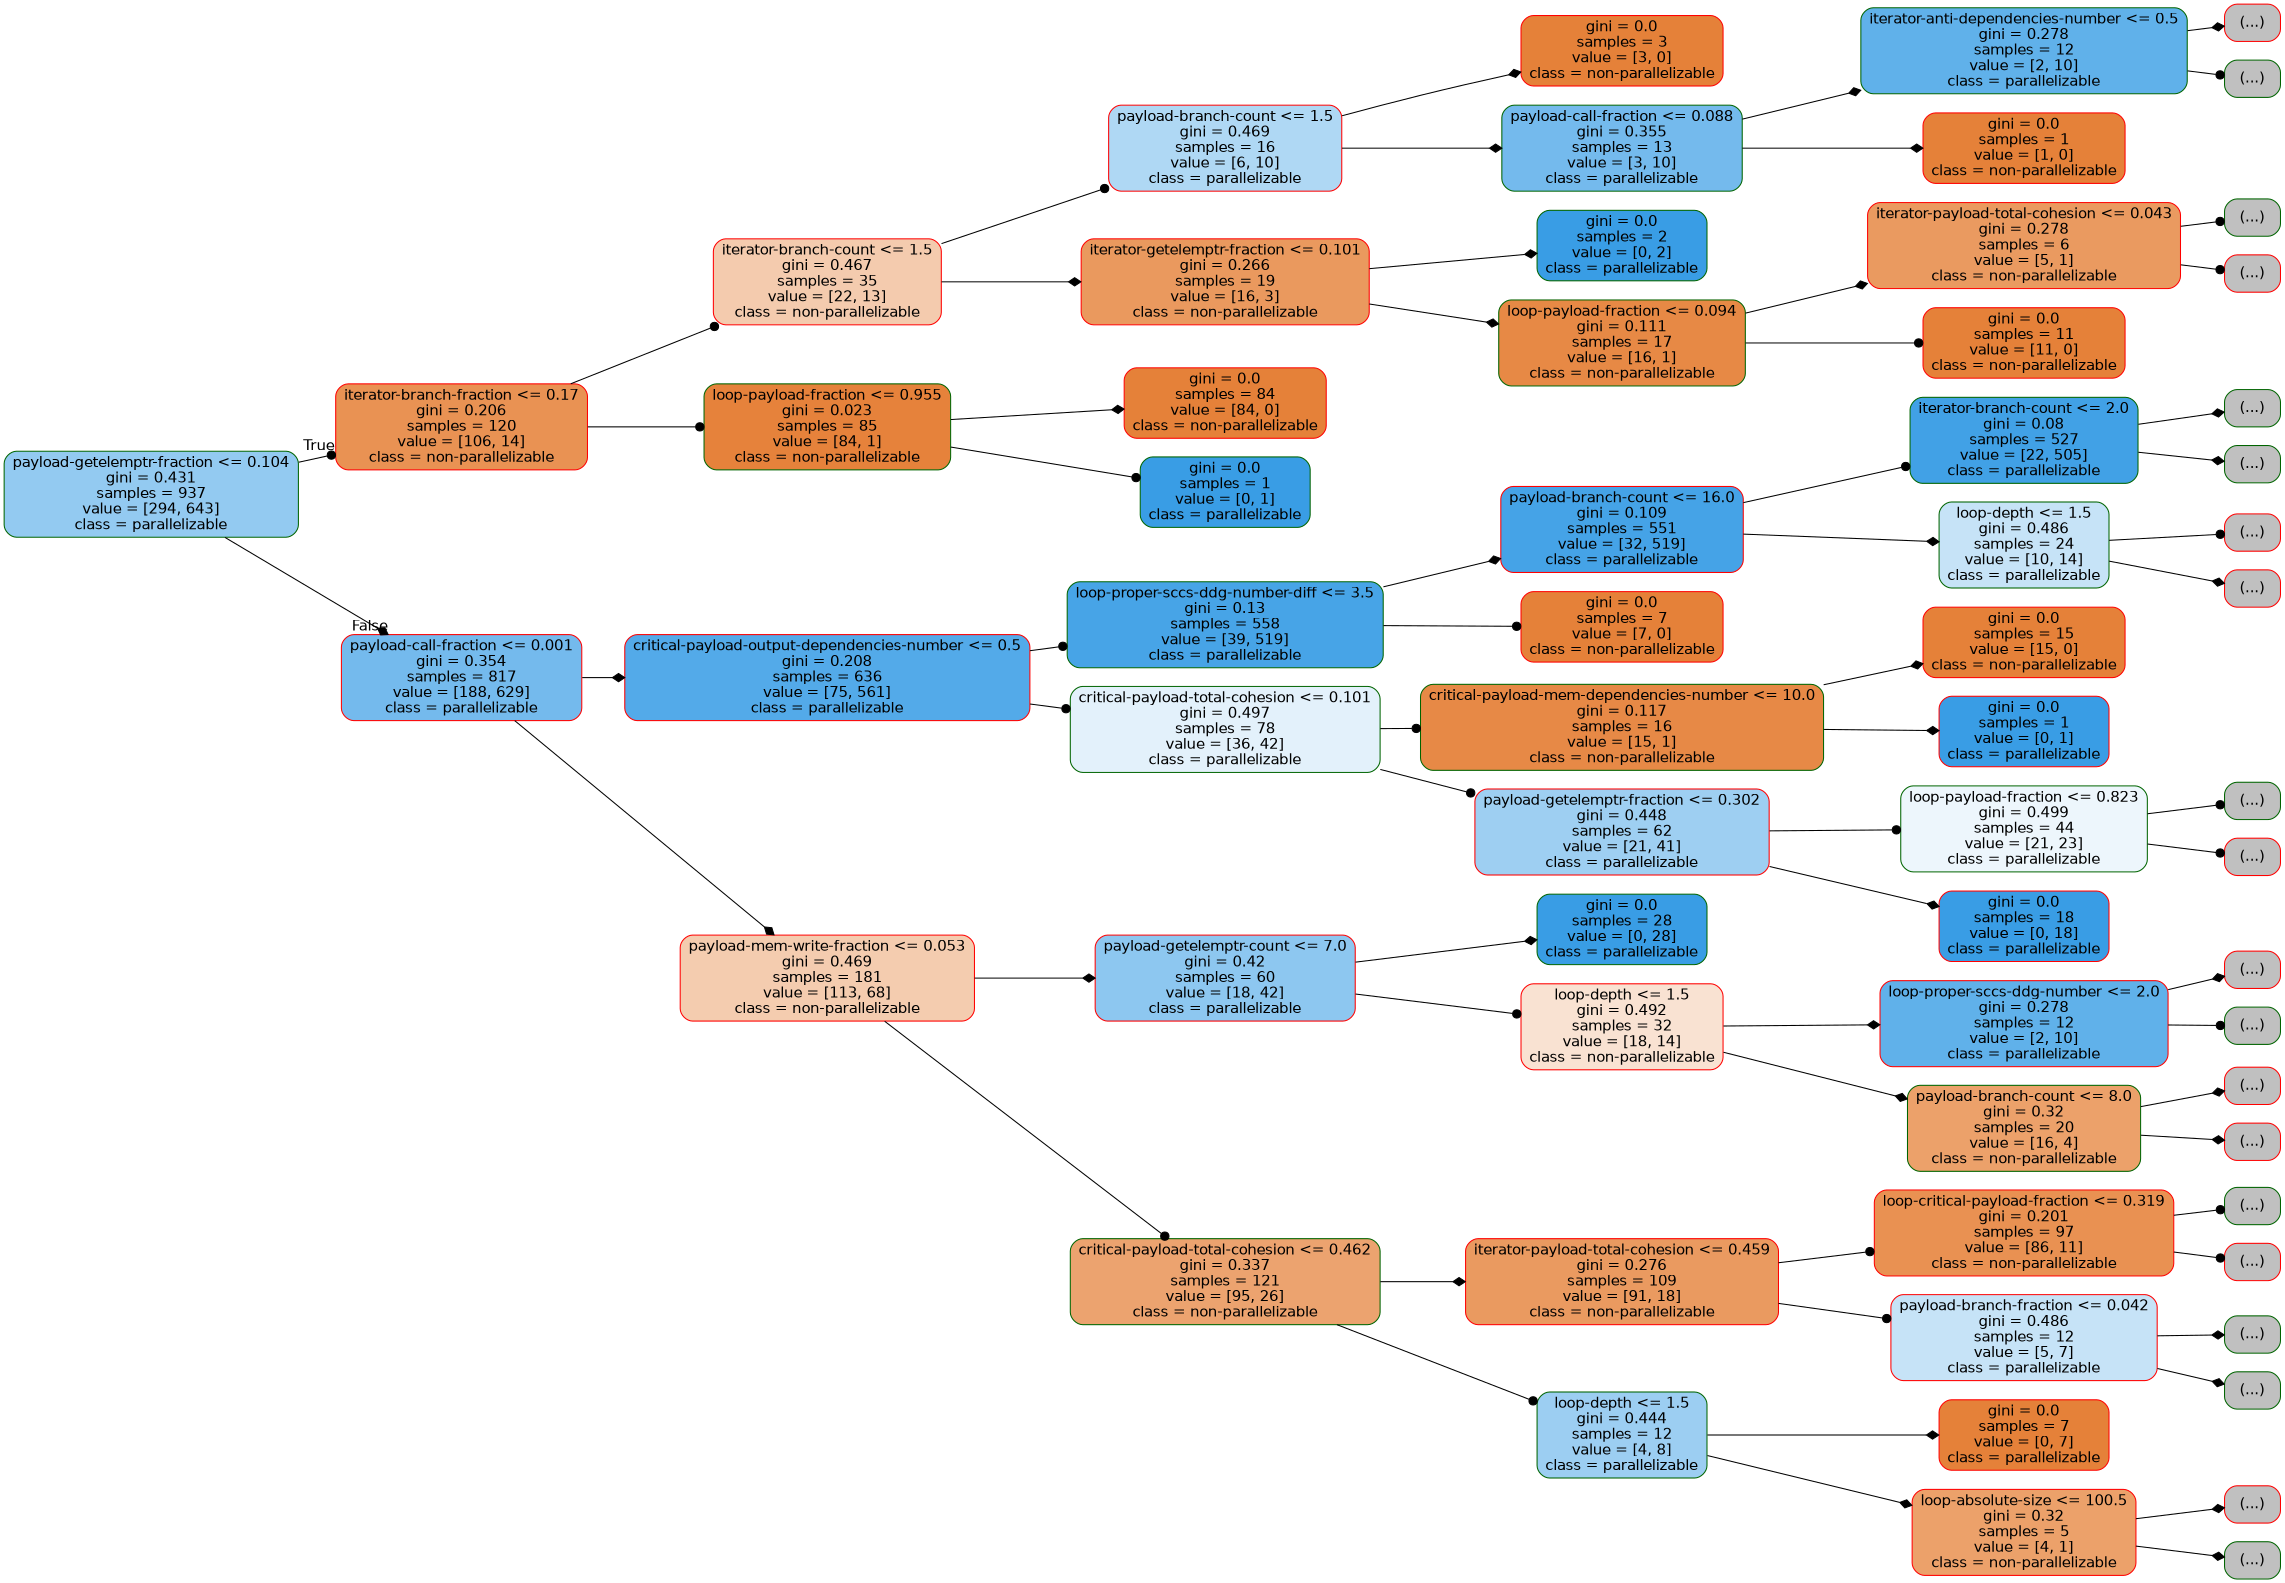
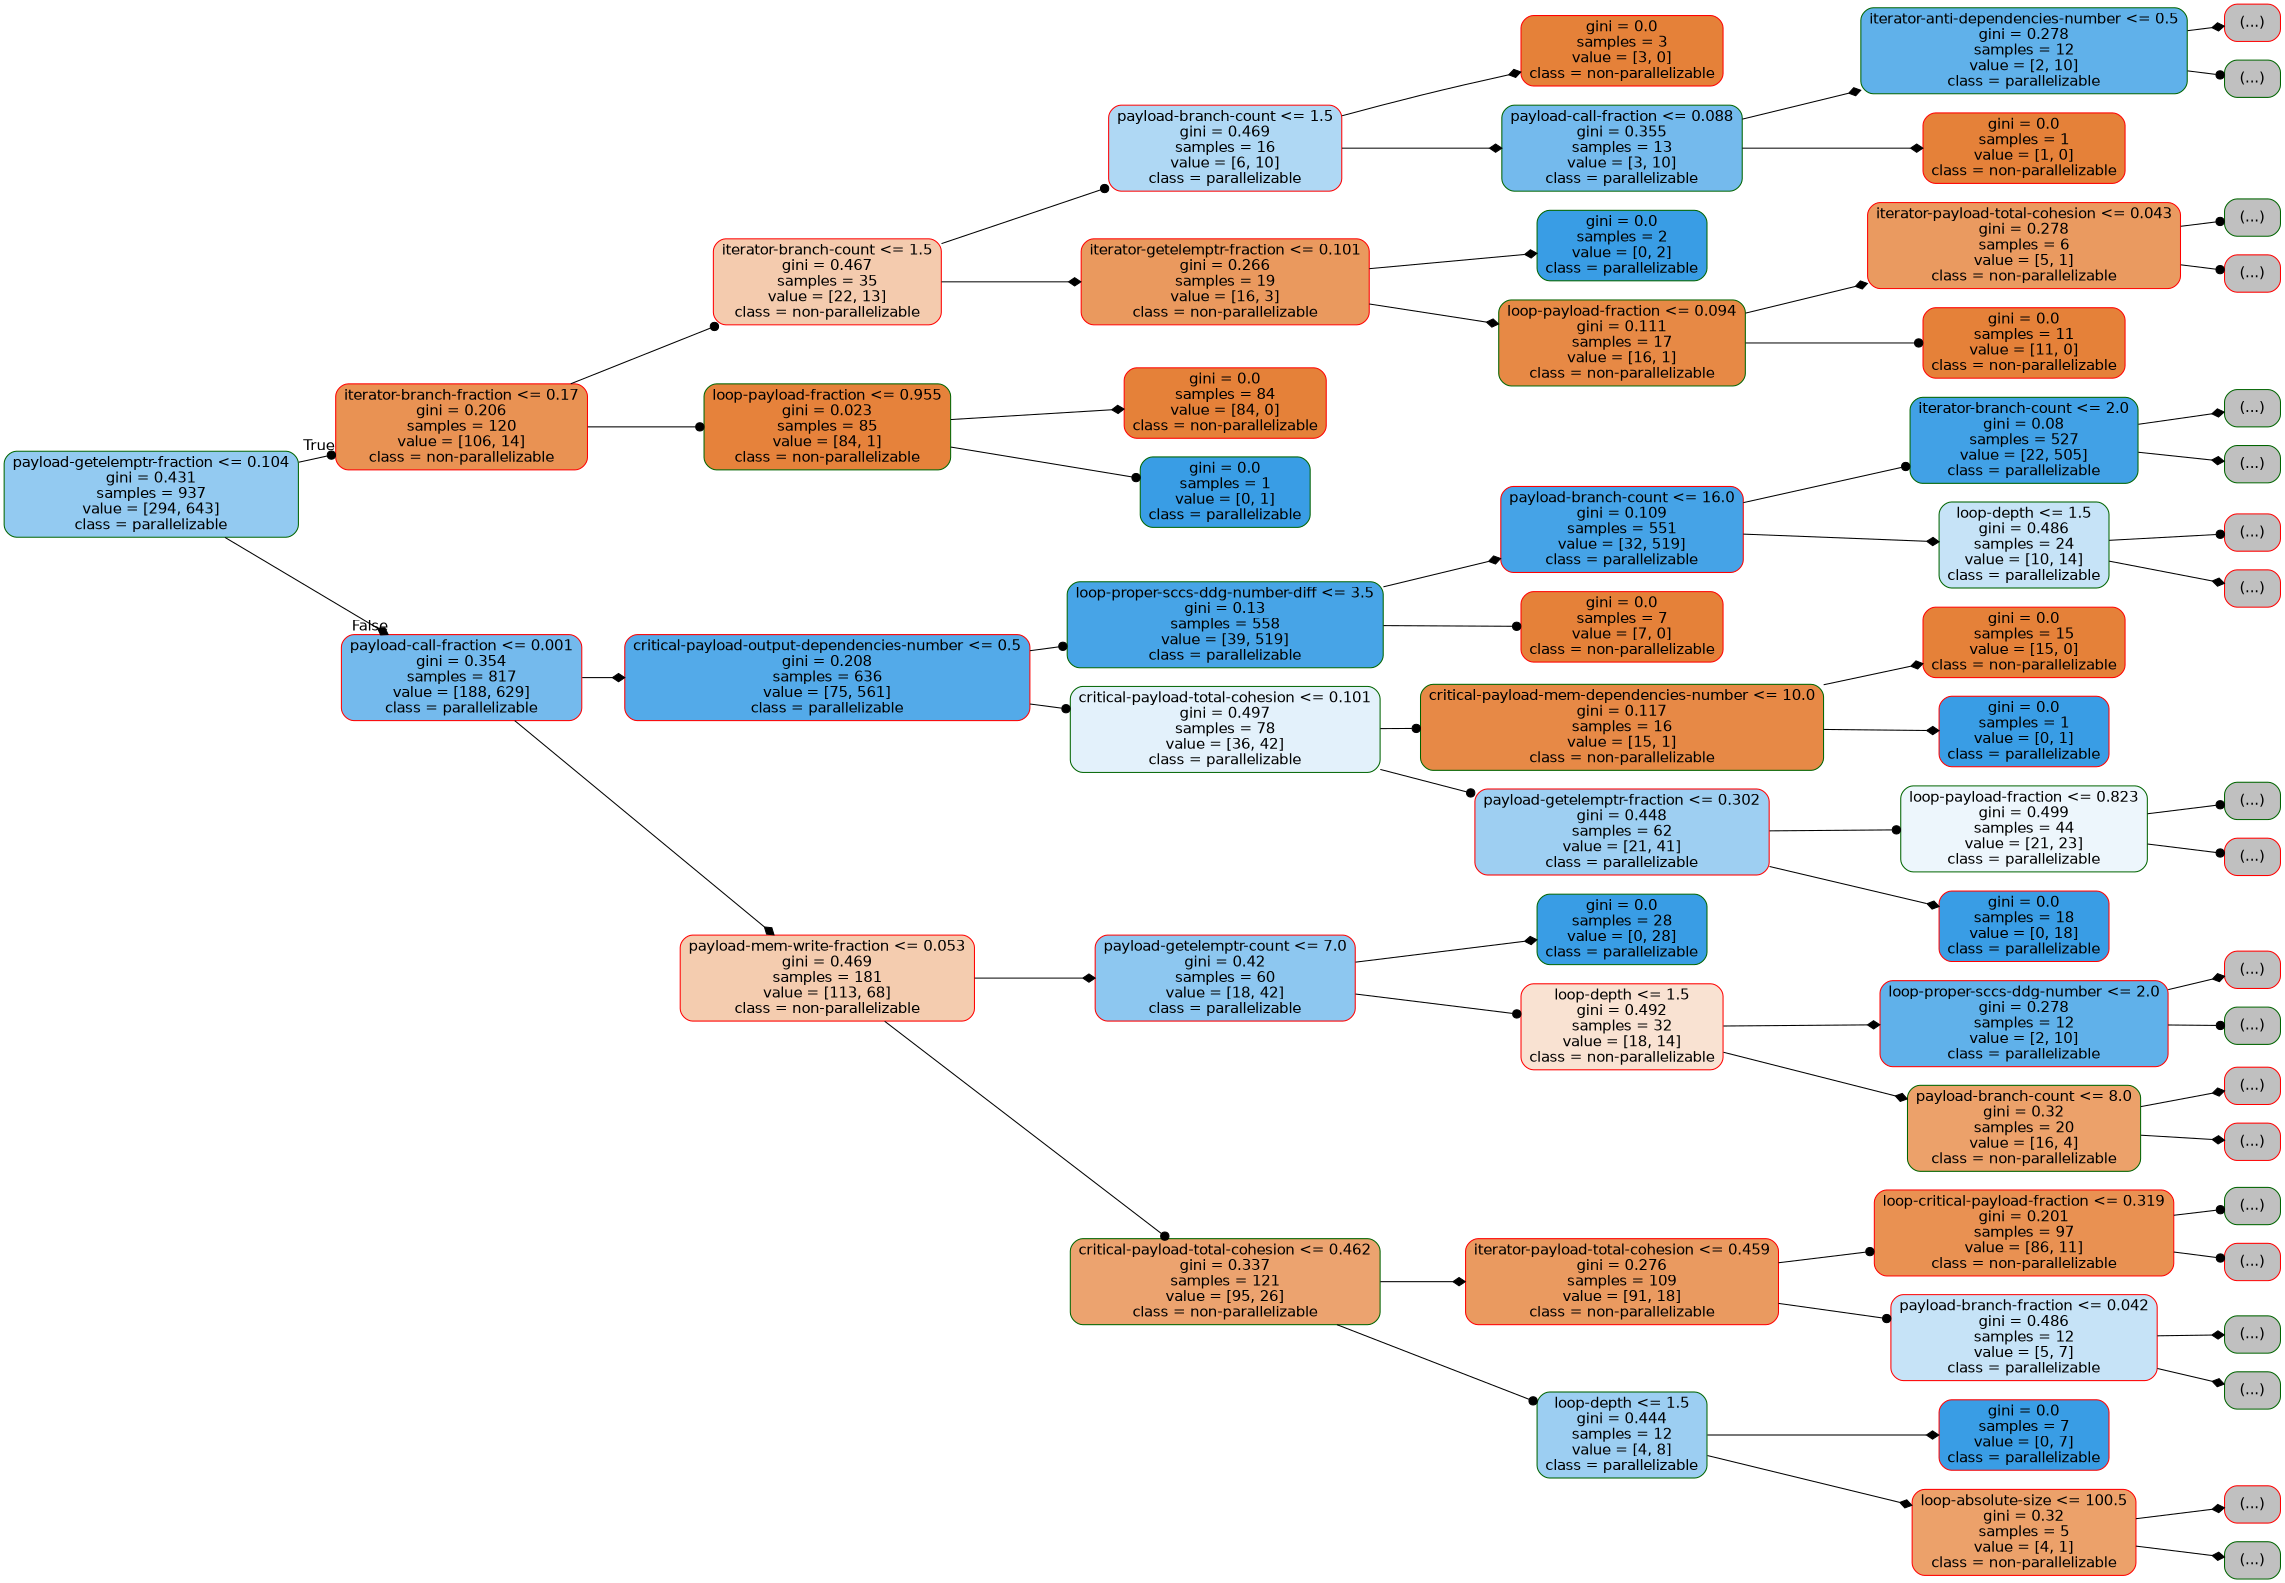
(2024, 1435) -> (2024, 1435)
